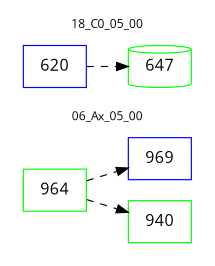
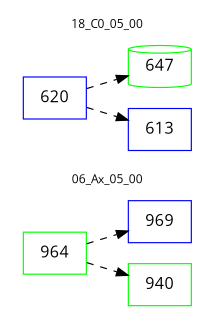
none -> (160, 130)
